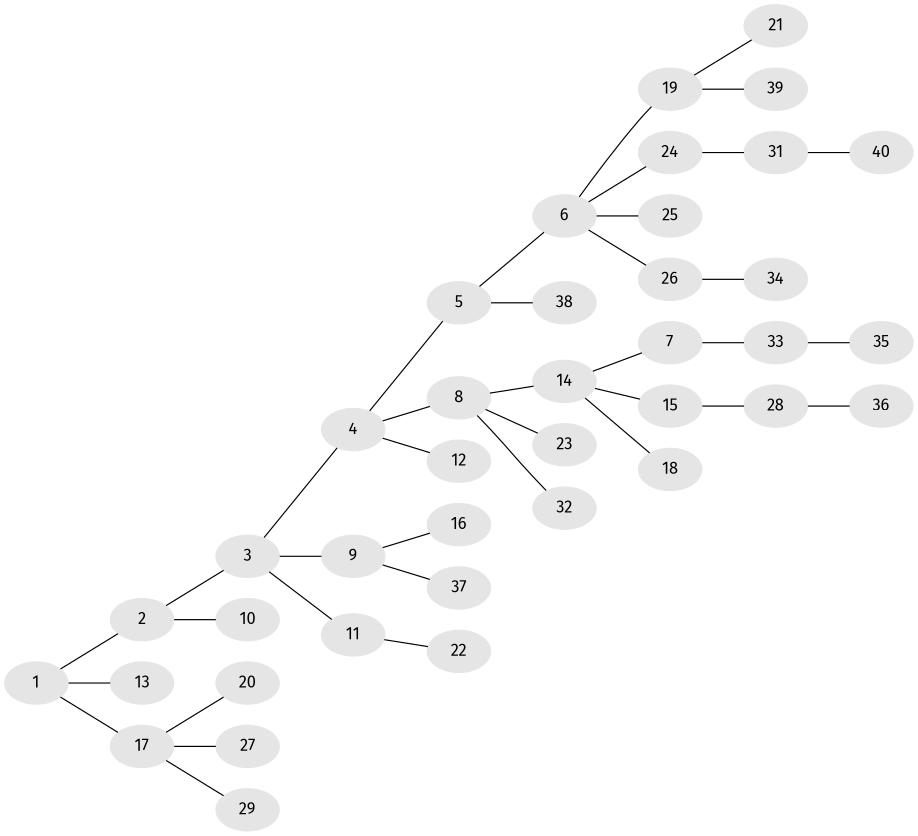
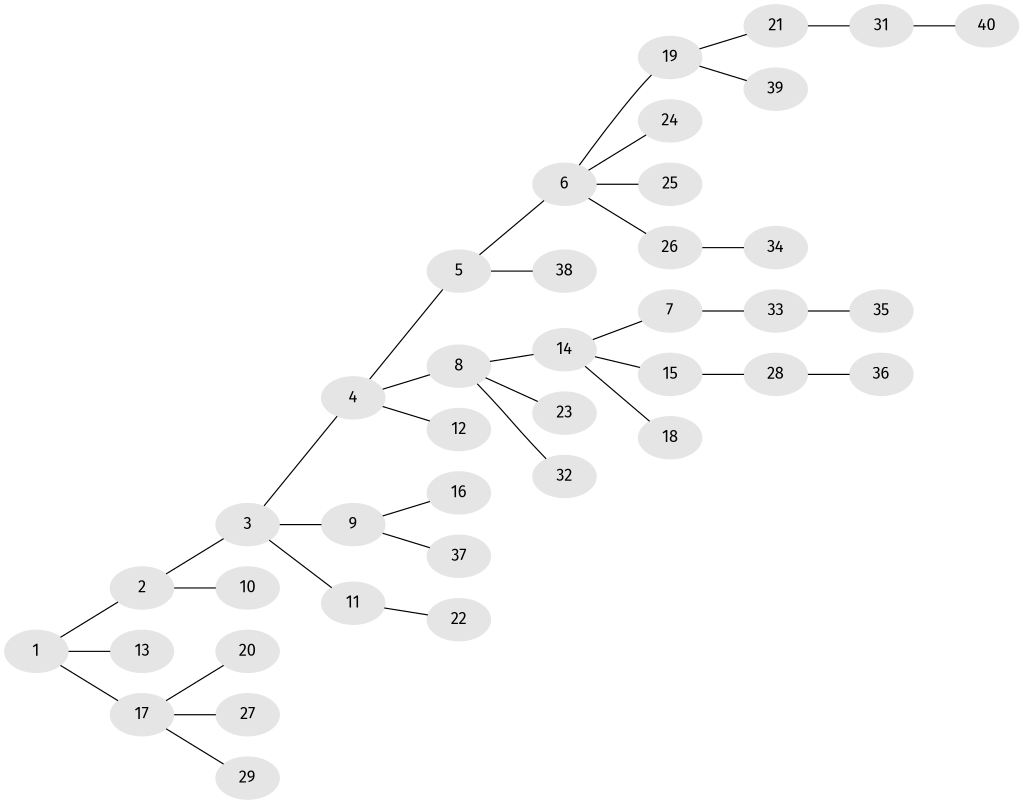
(723, 153) -> (829, 26)
